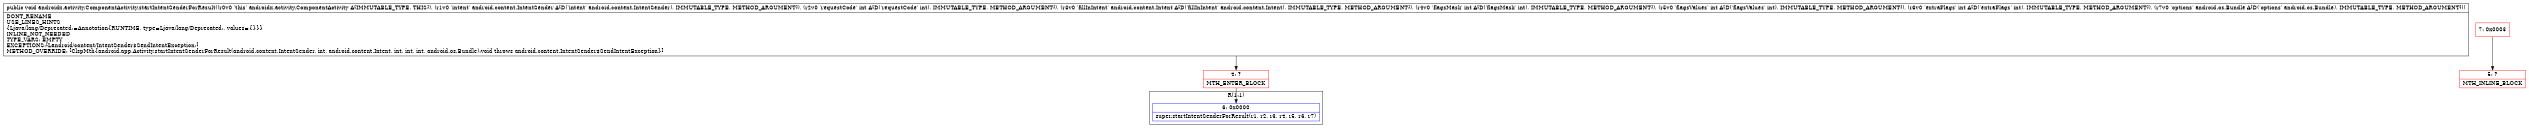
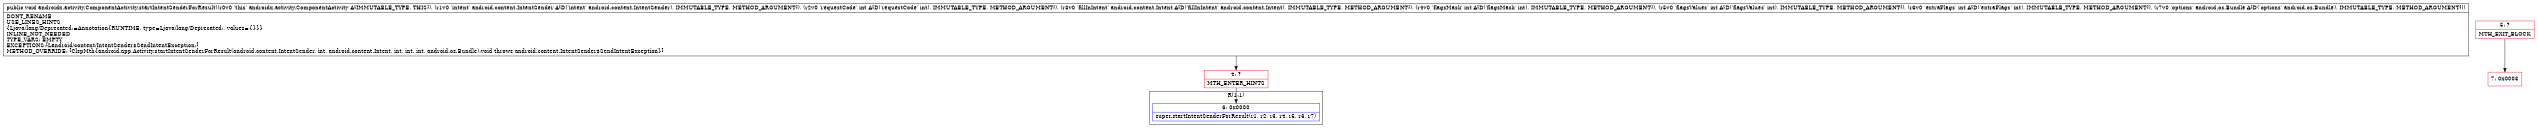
(2493, 52) -> (2505, 53)
(1236, 83) -> (1236, 83)
(2493, 83) -> (2505, 34)
